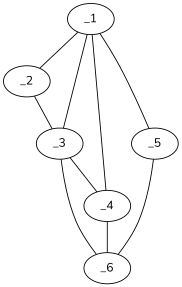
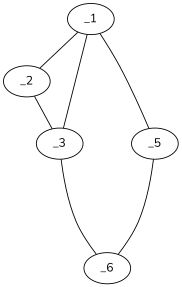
(107, 206) -> none
